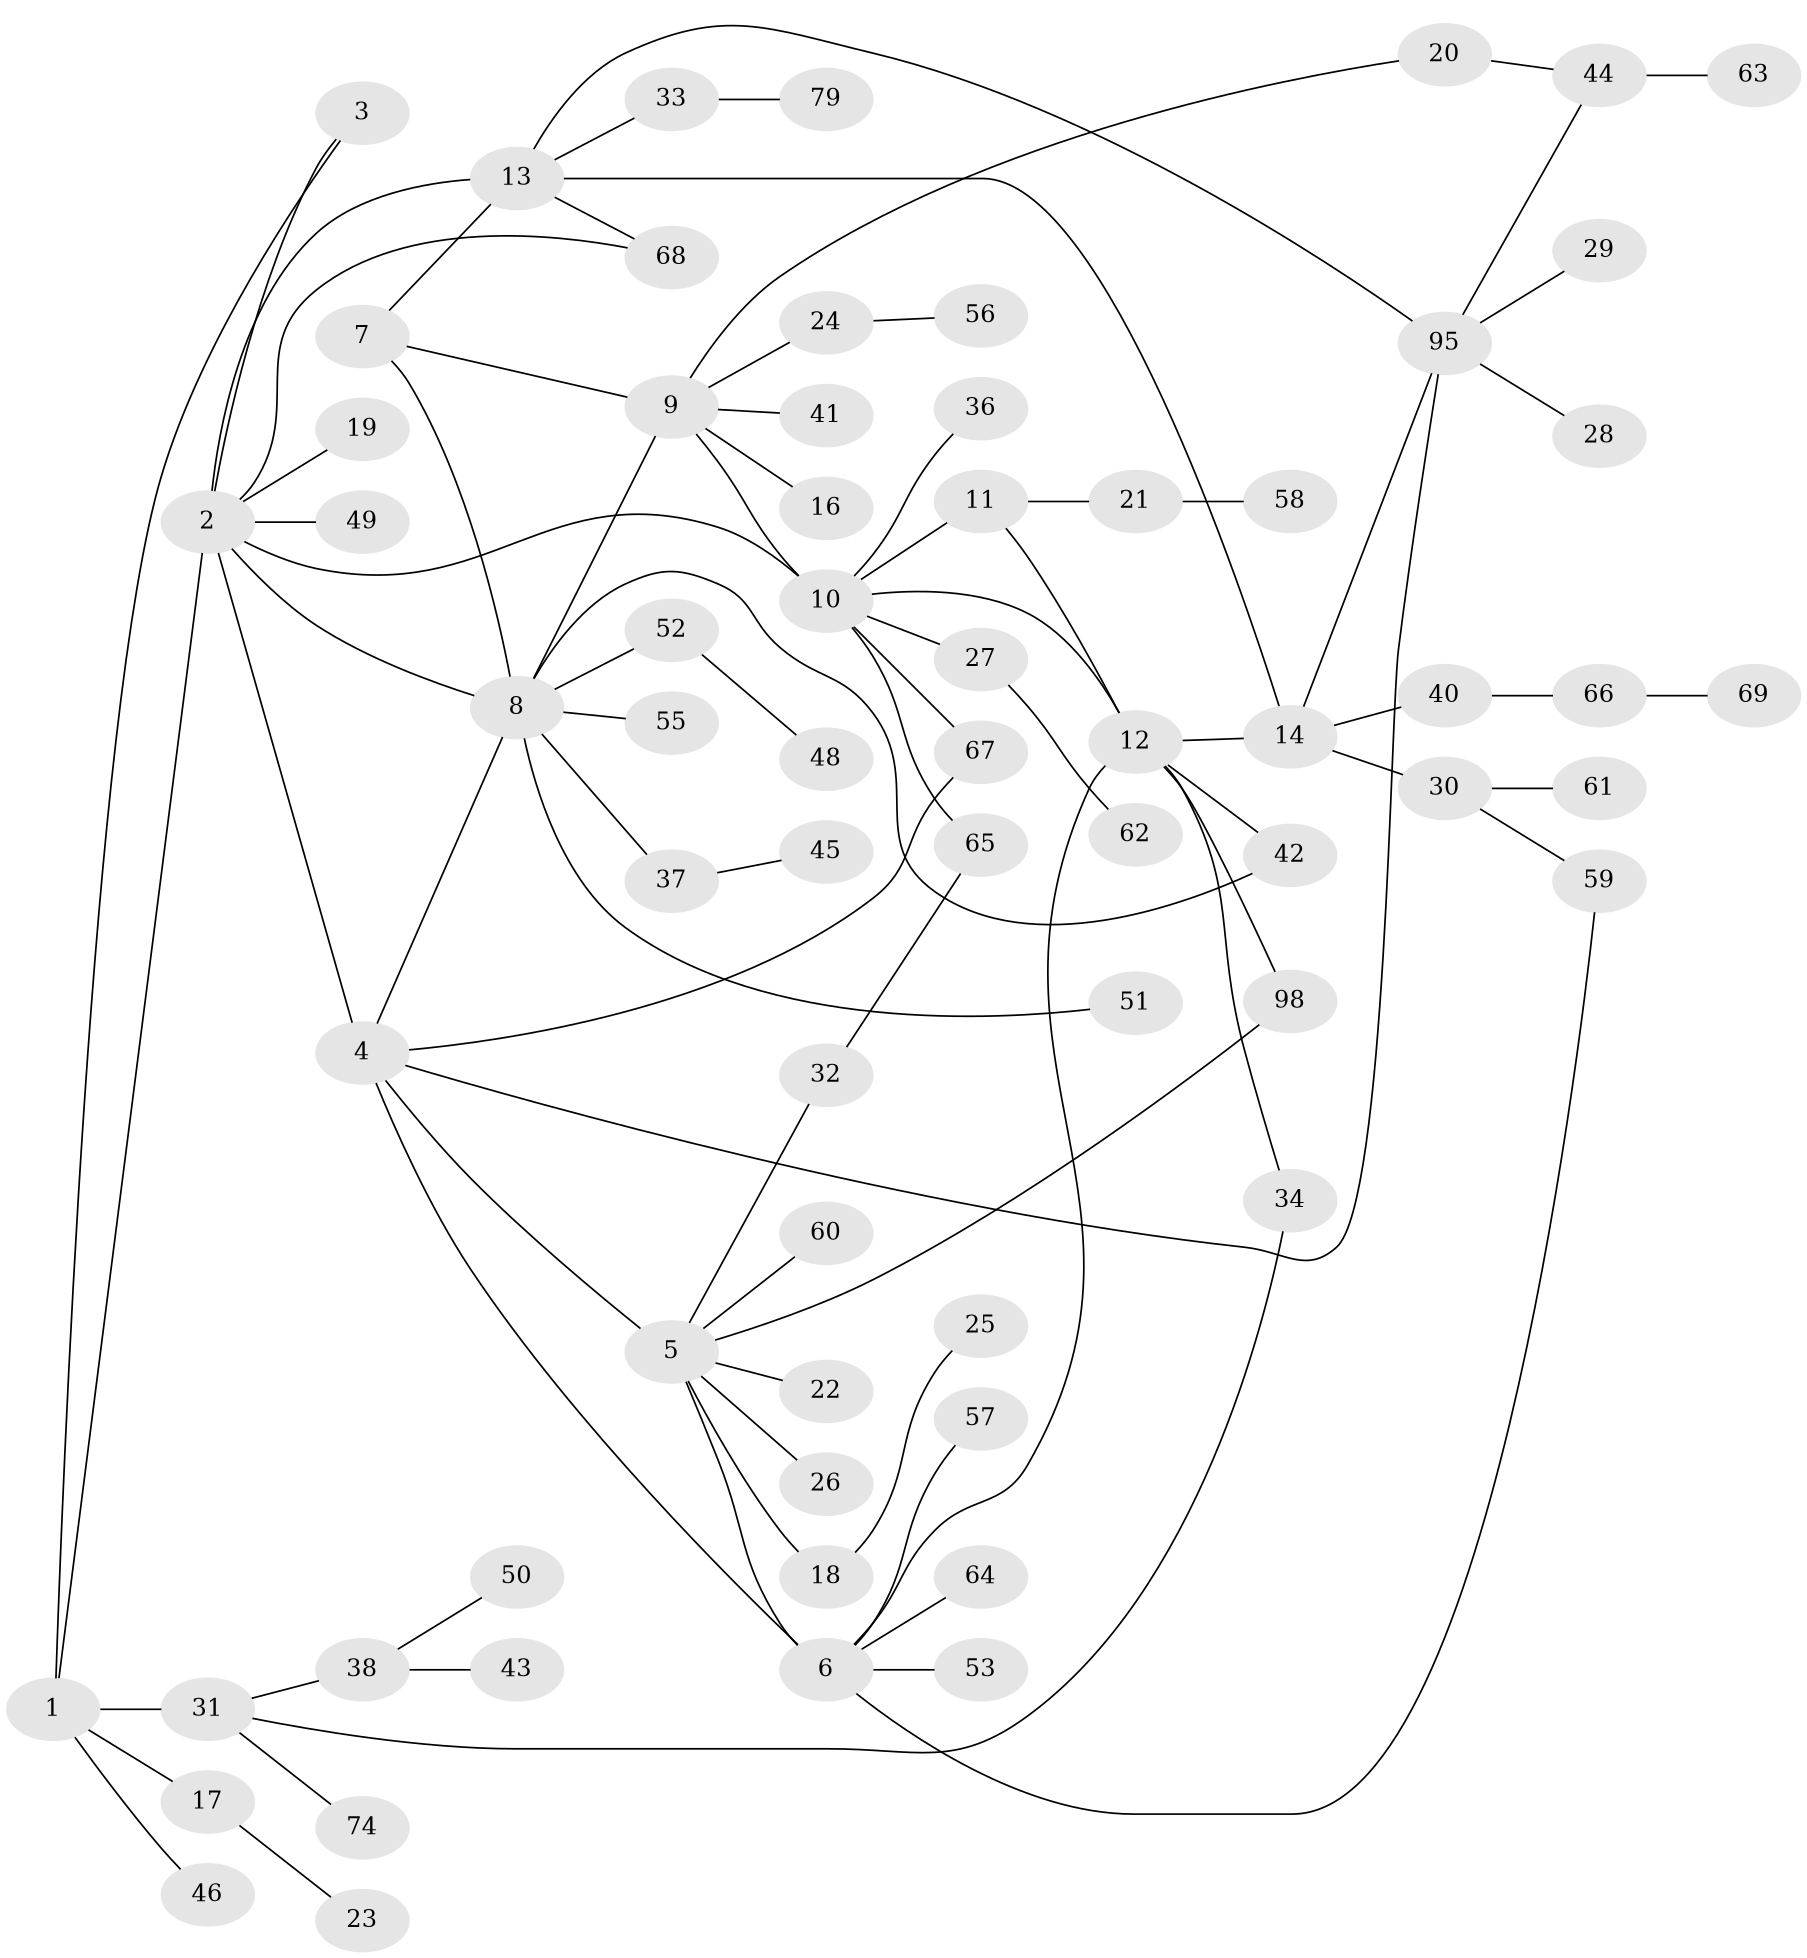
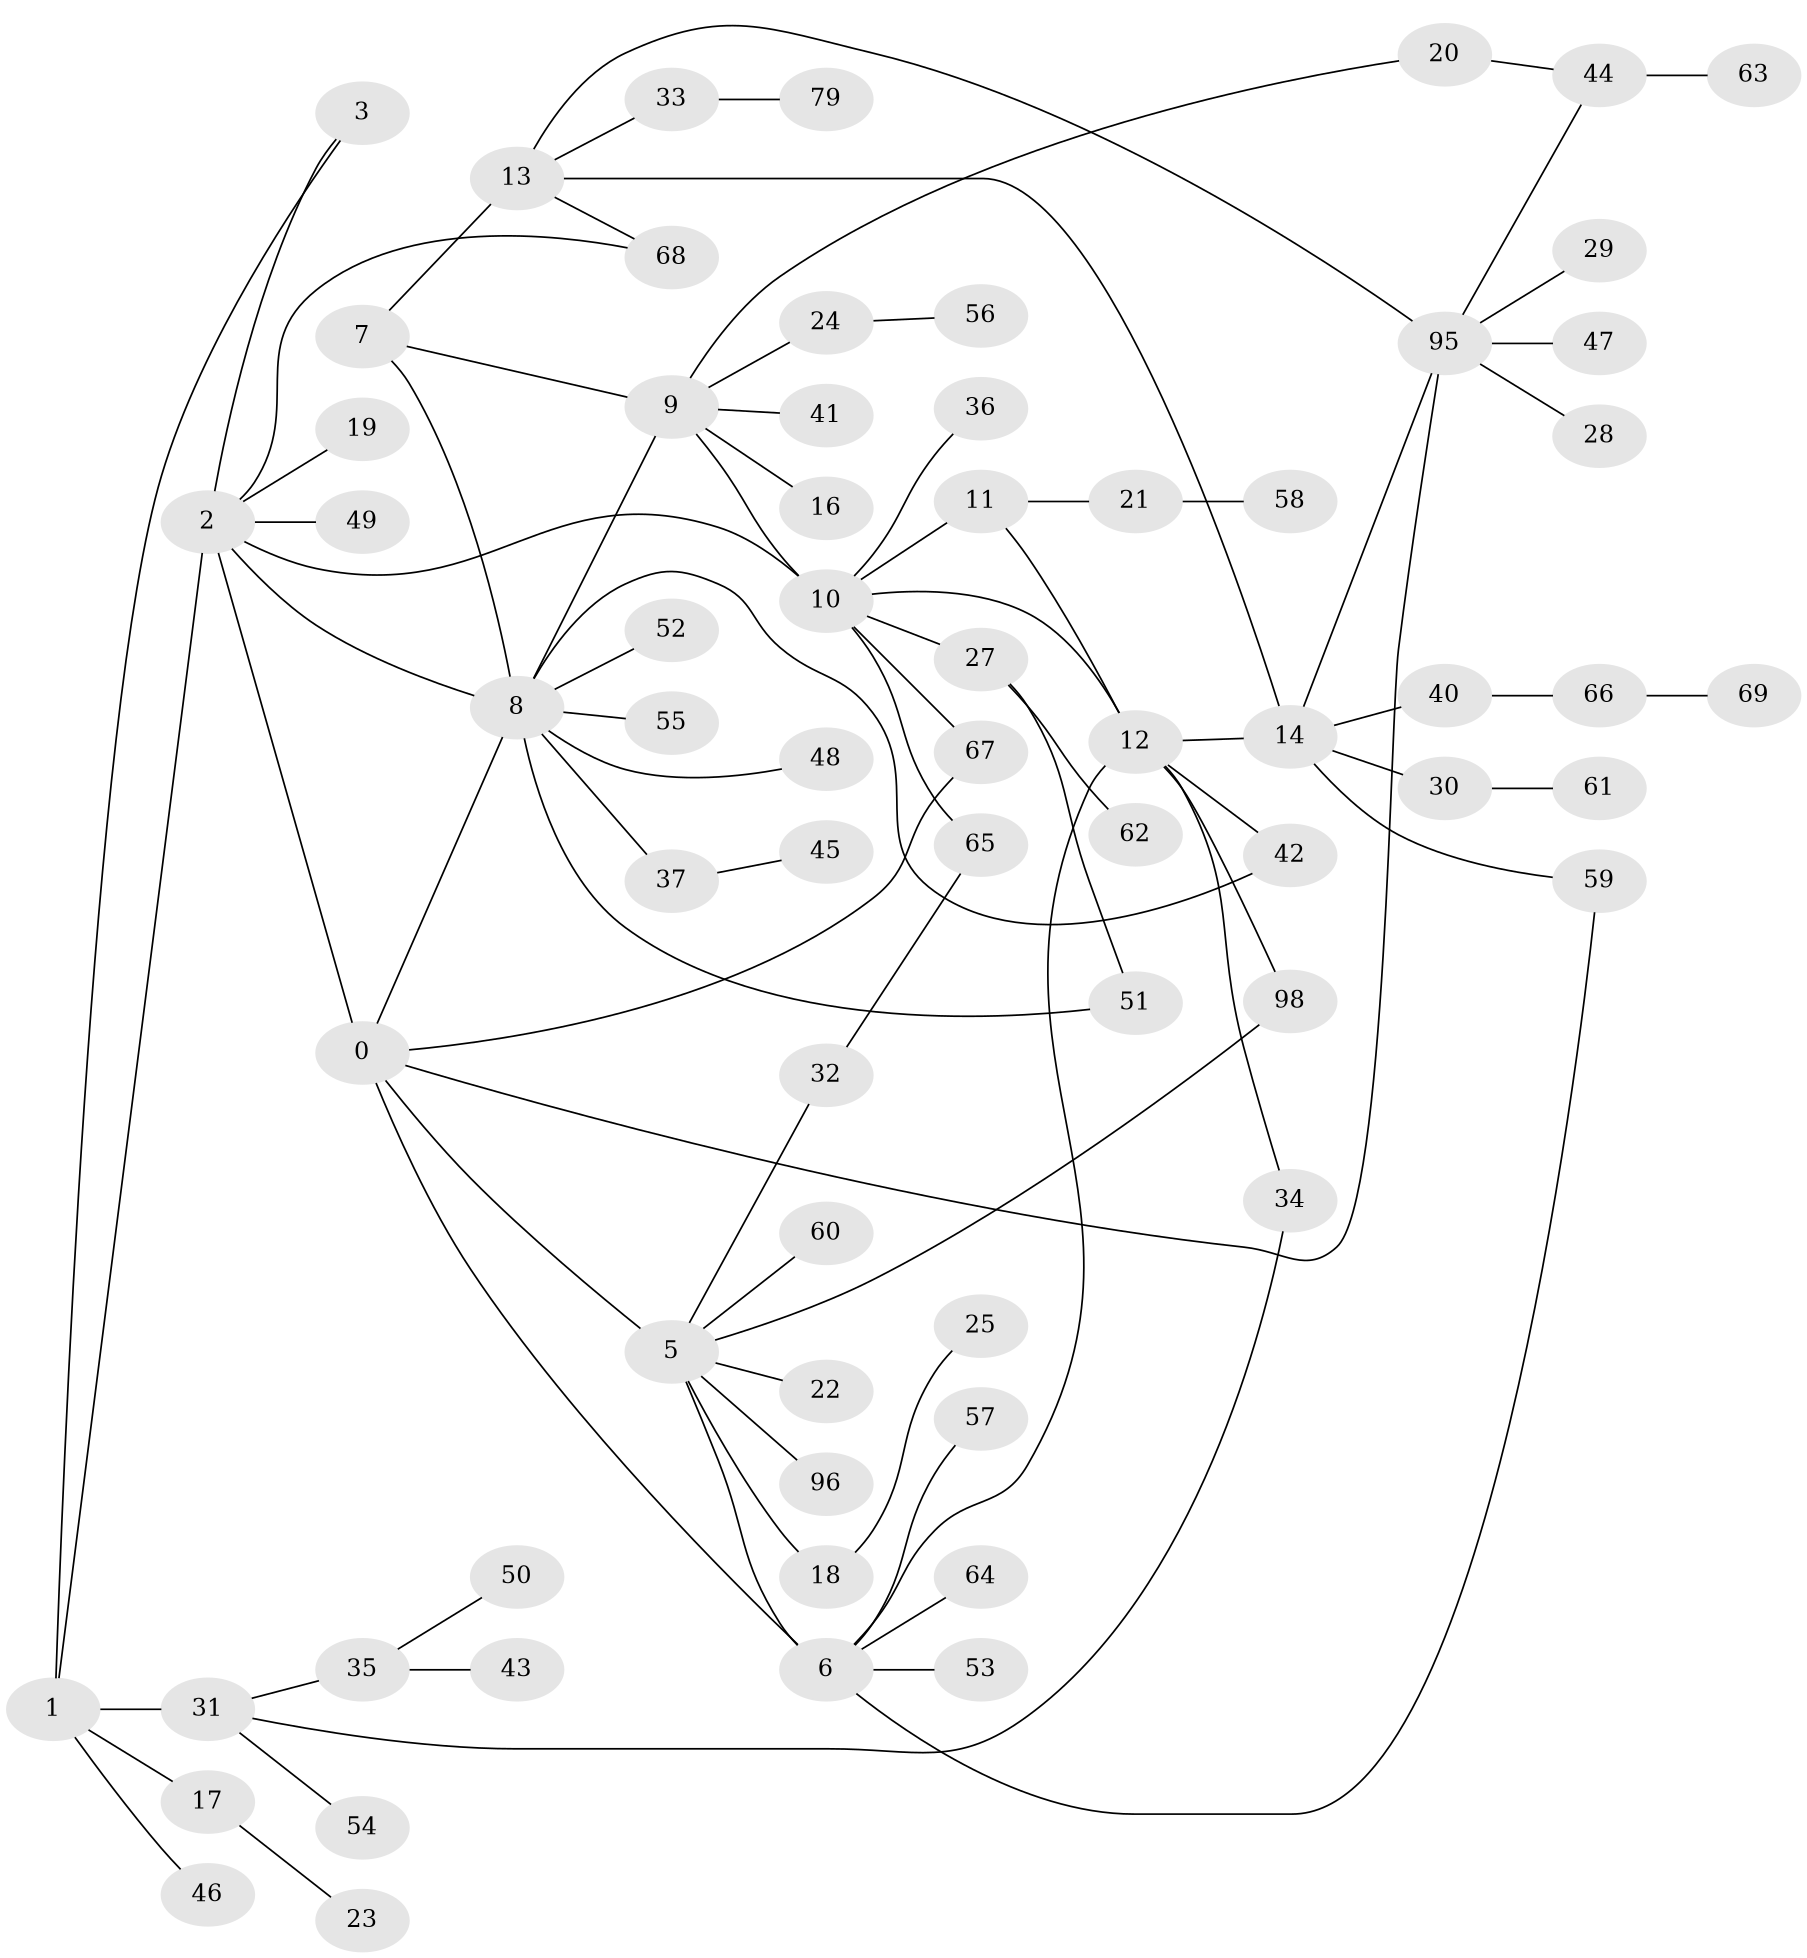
(285, 269) -> none
none -> (1600, 343)
(749, 695) -> (660, 776)
none -> (1069, 810)
(1522, 835) -> (1421, 845)
(363, 1053) -> (363, 1053)
(826, 1484) -> (826, 1484)
(363, 1670) -> (363, 1670)
(363, 1828) -> (363, 1828)
